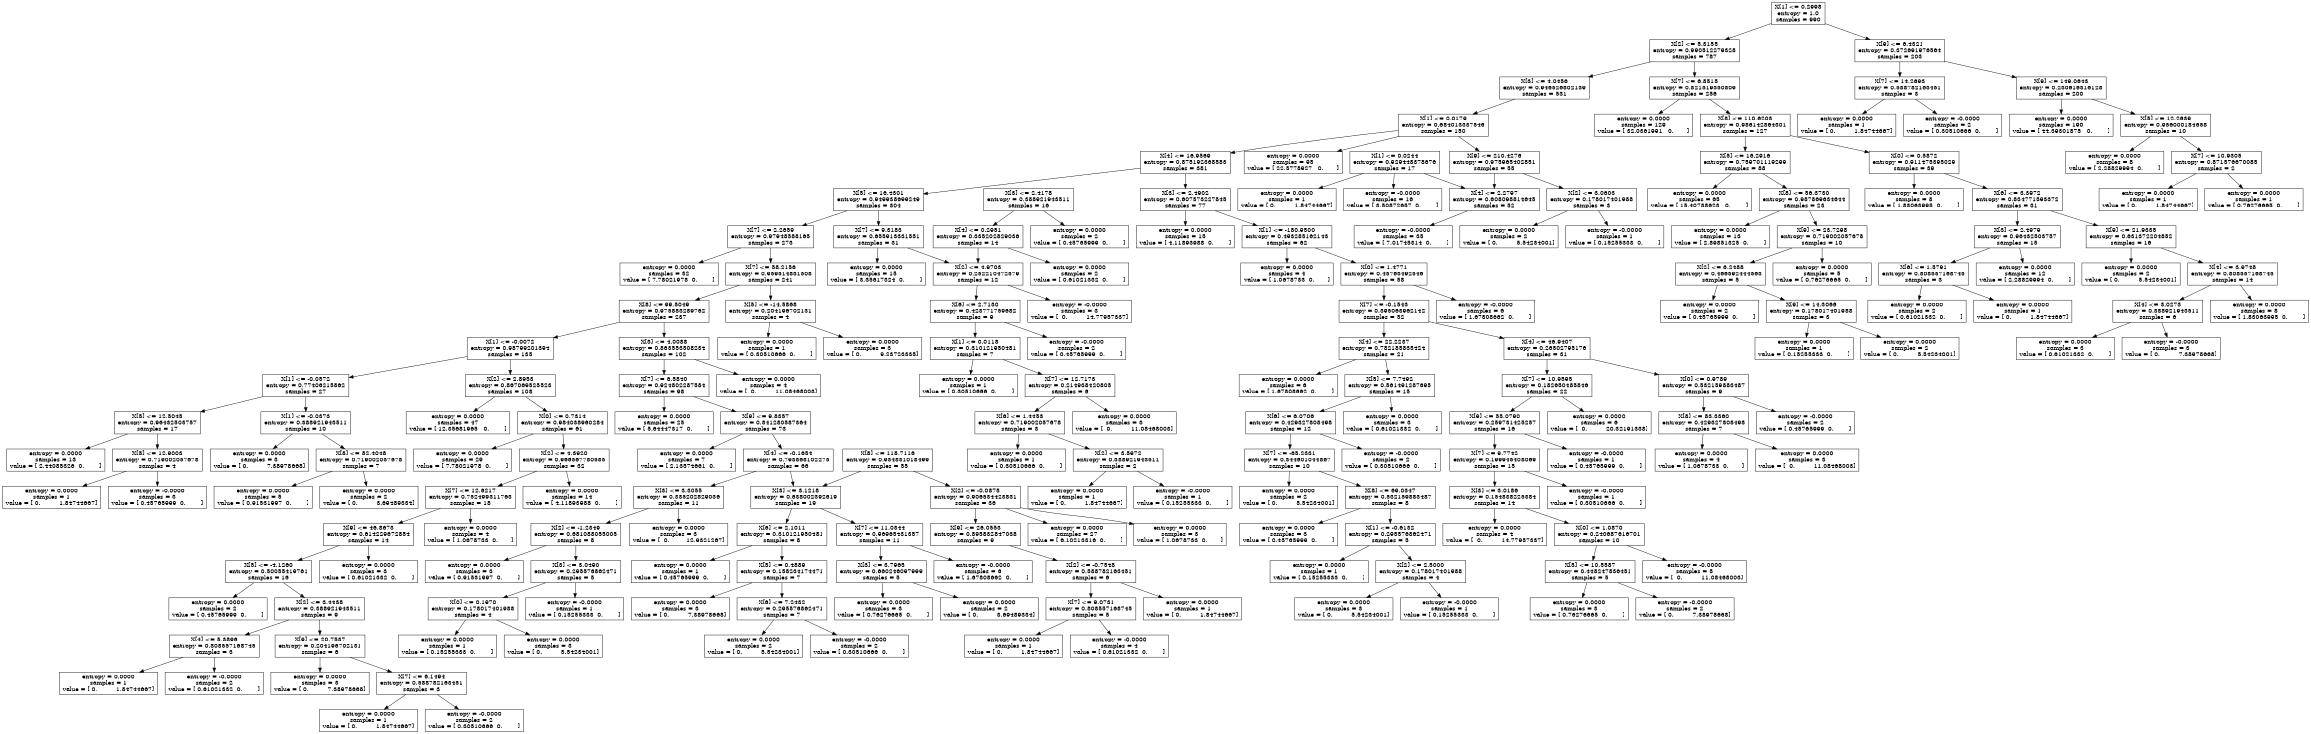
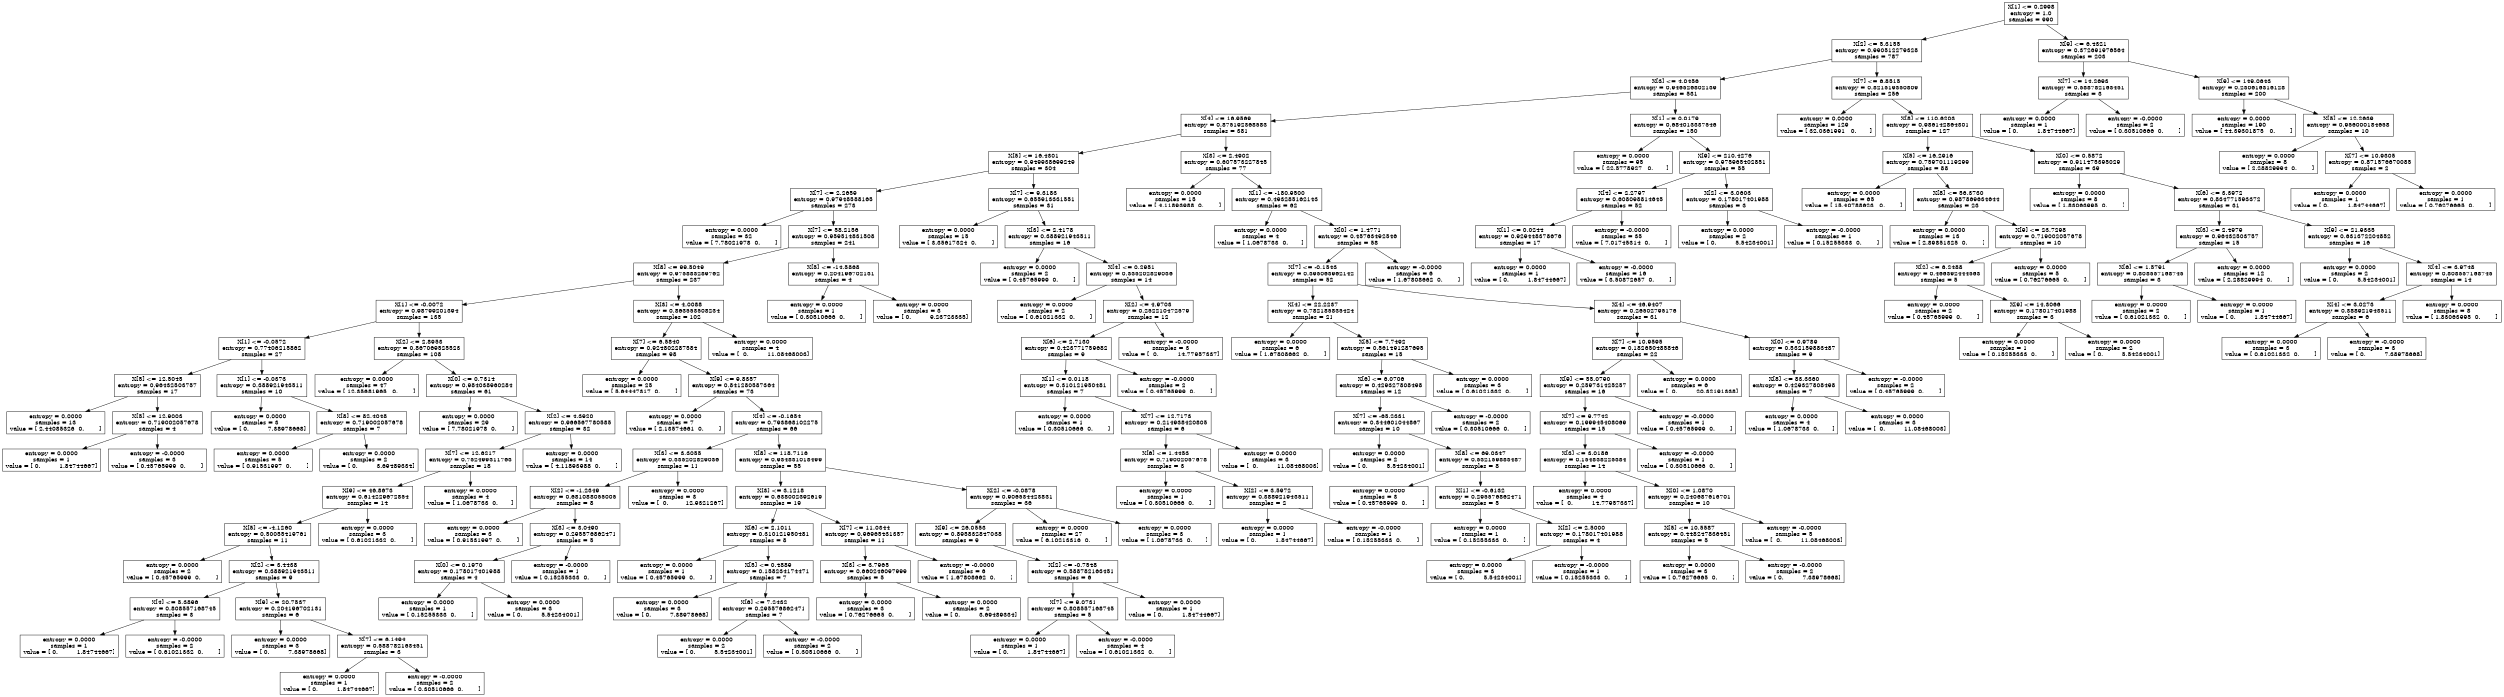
(1316, 140) -> (1453, 106)
(1443, 180) -> (1573, 218)
(926, 255) -> (1041, 216)
(792, 477) -> (779, 439)
(269, 572) -> (268, 534)
